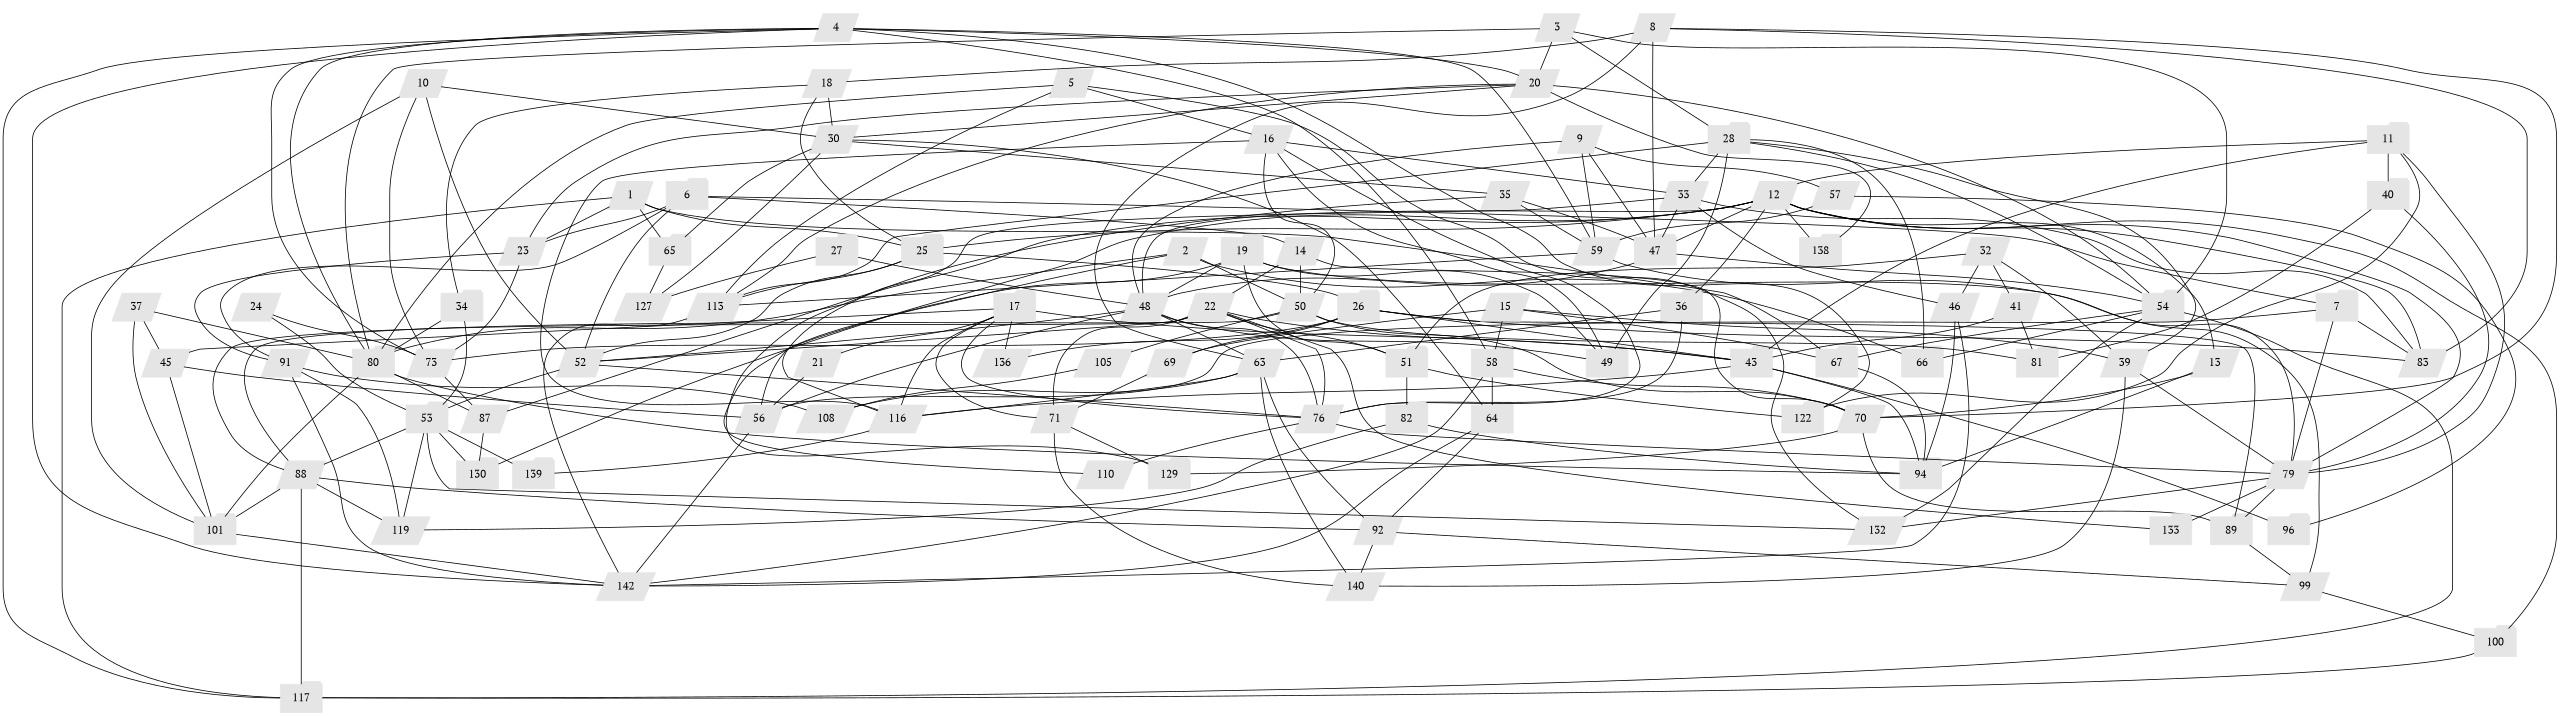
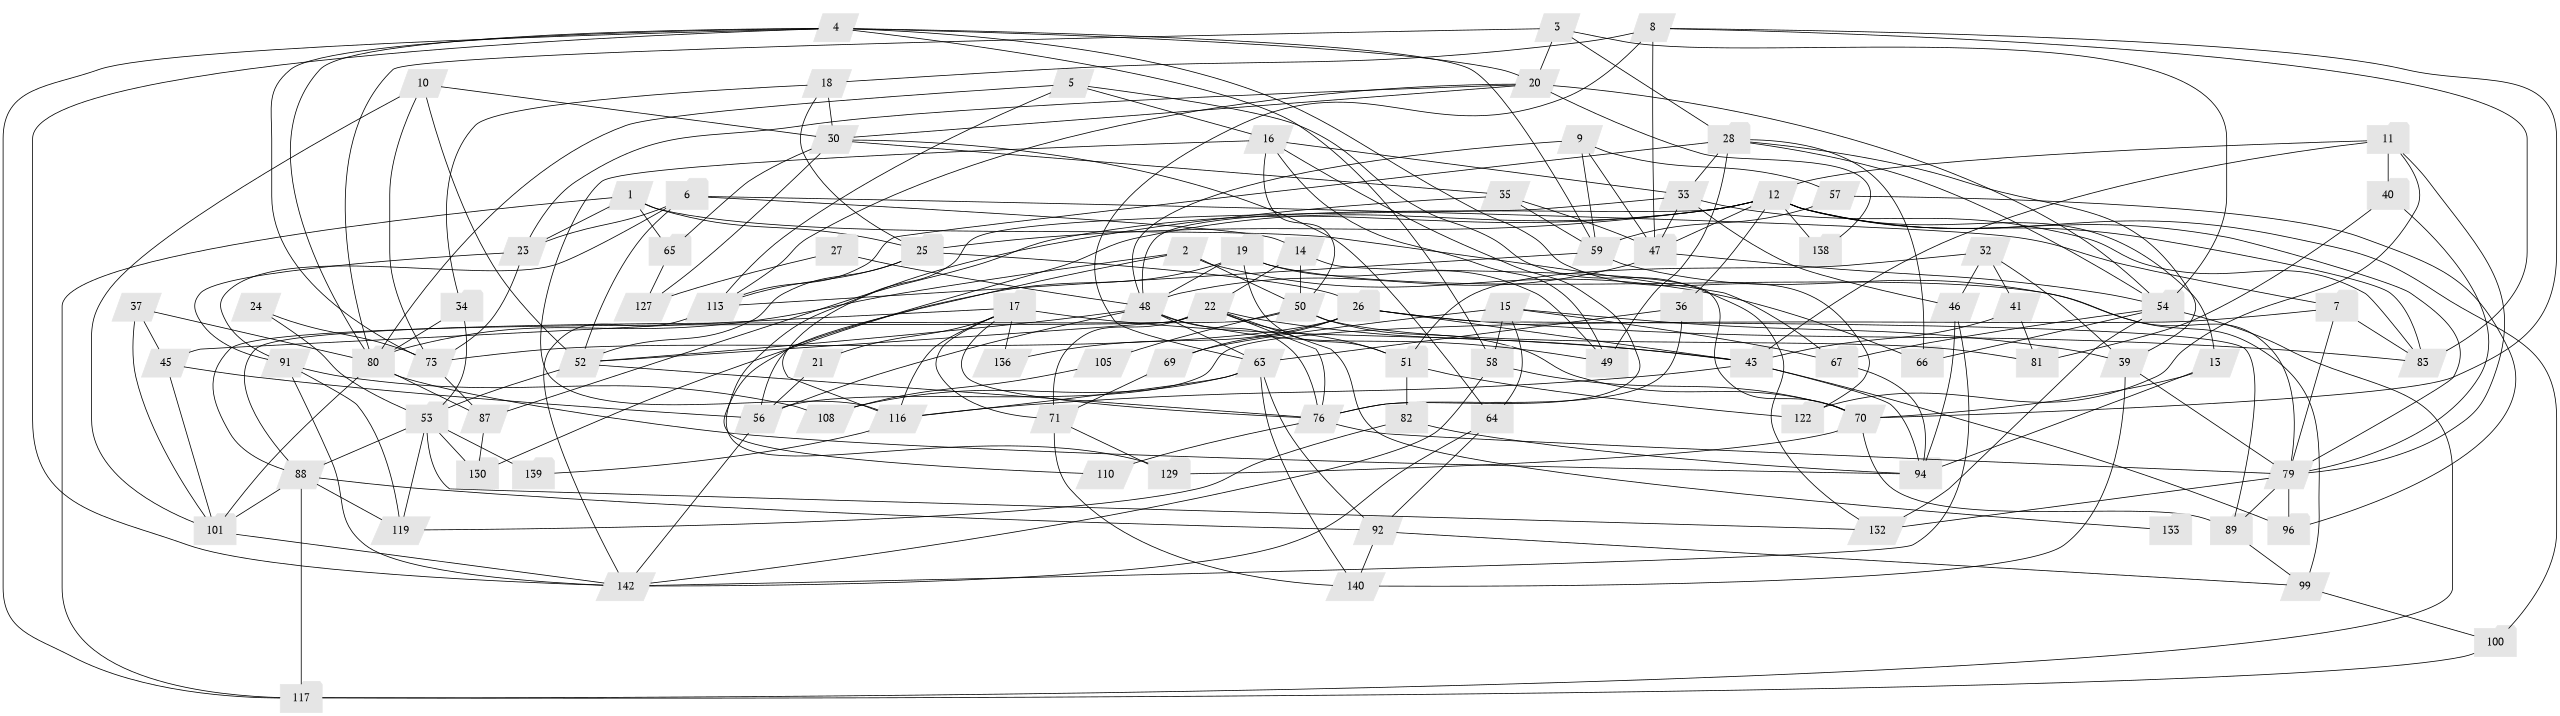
(1492, 391) -> (1522, 365)
(2233, 502) -> (2289, 503)
